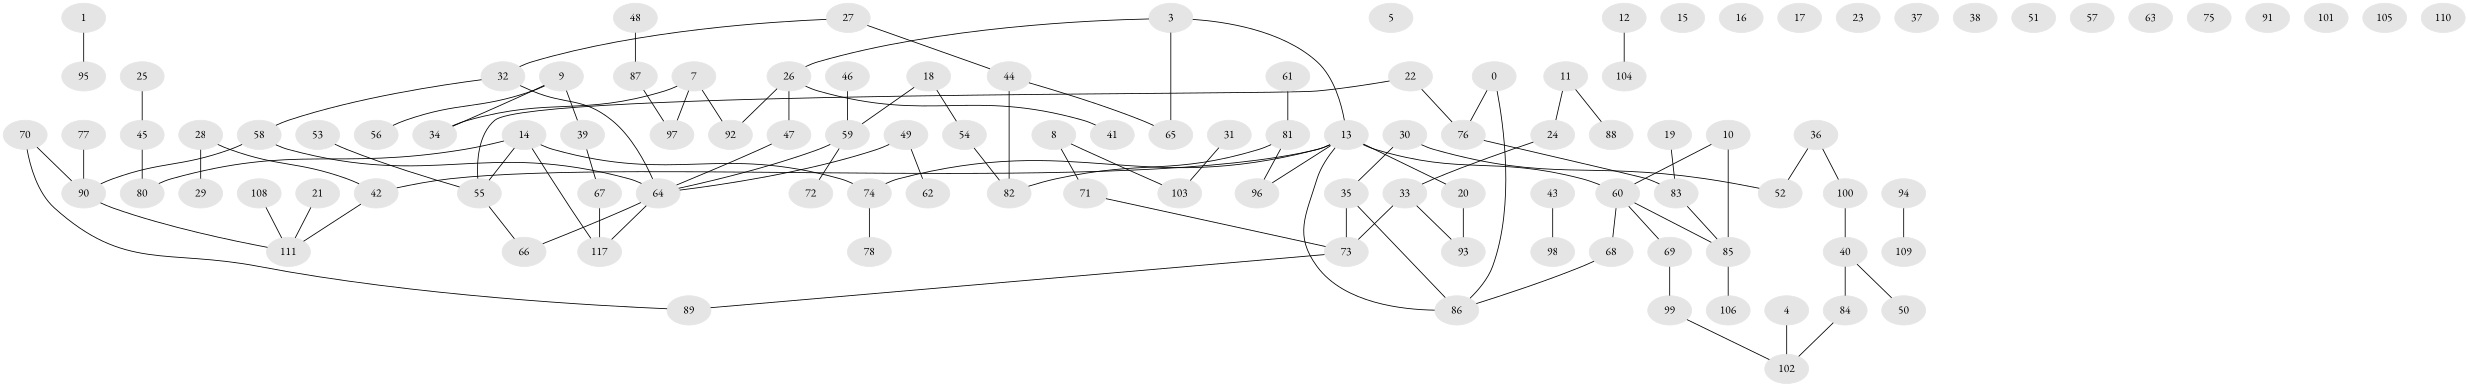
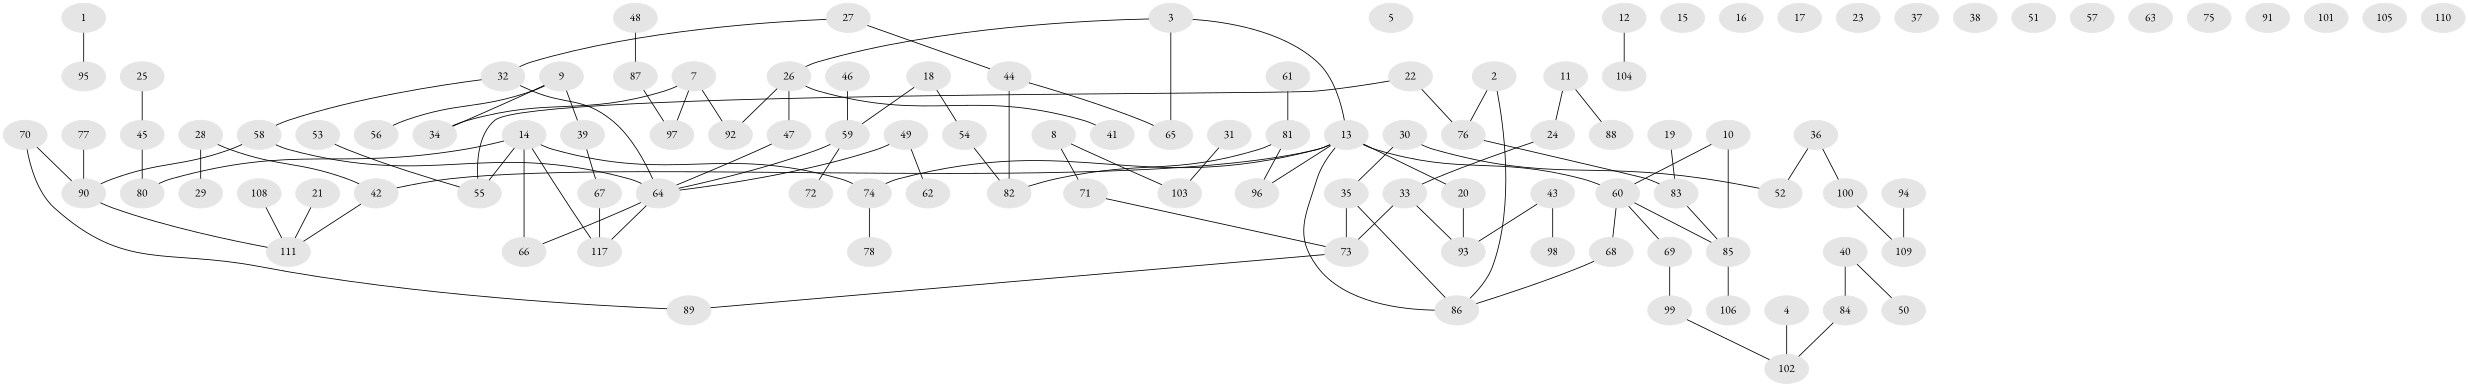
(1494, 76) -> (1494, 76)
(502, 223) -> (524, 193)
none -> (1508, 223)
(1845, 223) -> (1874, 223)
